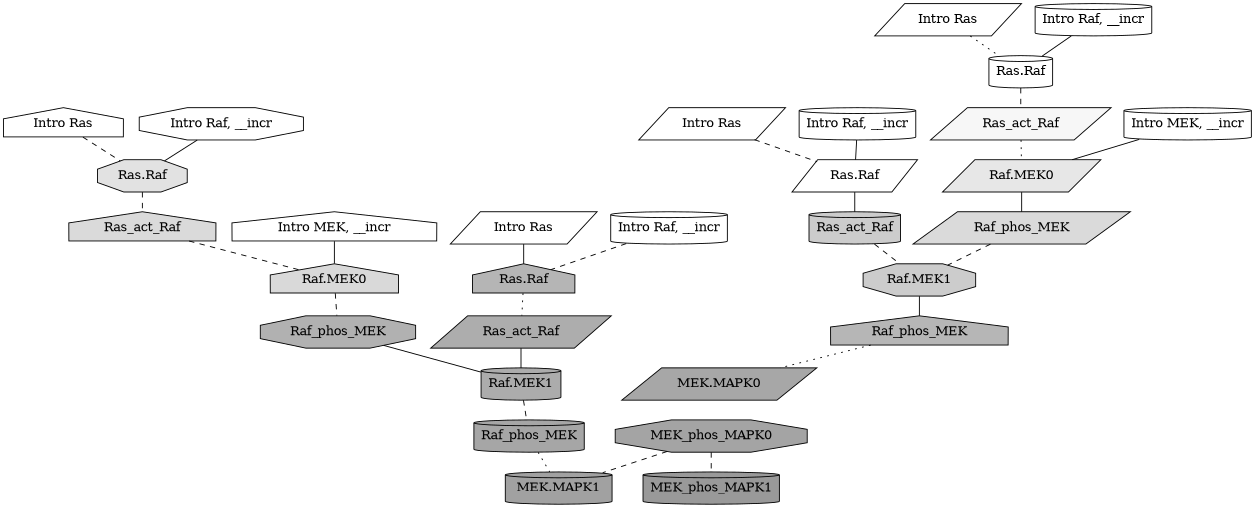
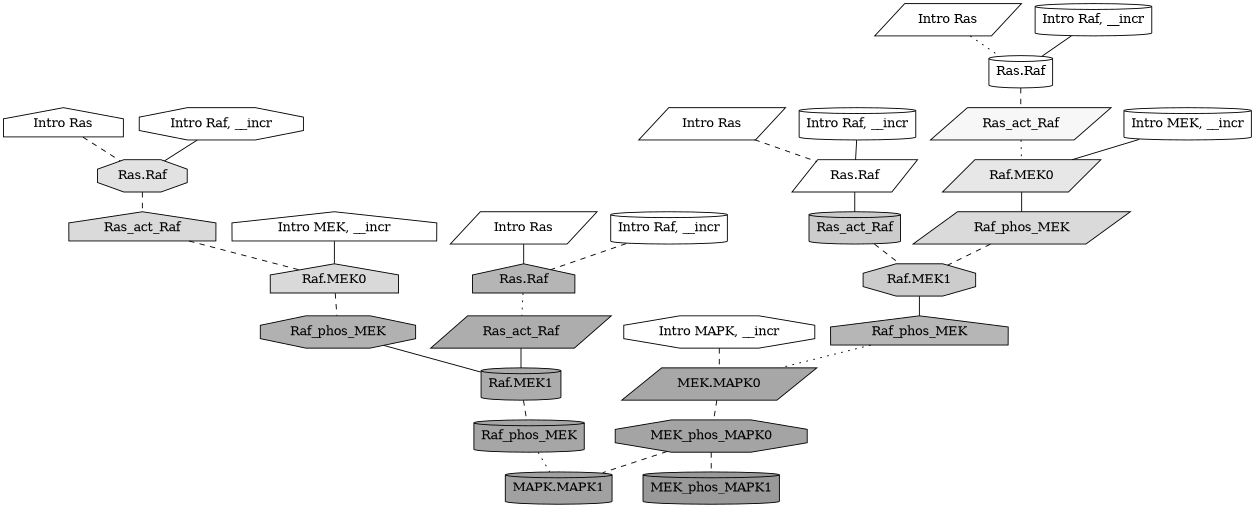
none -> (719, 332)
none -> (715, 410)
(559, 488) -> (559, 488)
